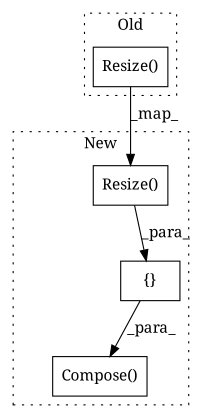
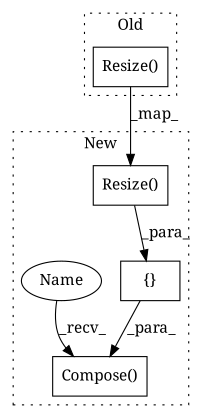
none -> (61, 281)
